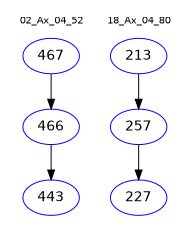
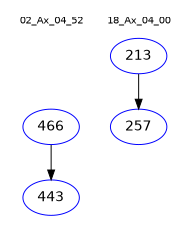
(139, 21) -> (139, 21)
(51, 56) -> none
(139, 198) -> none
